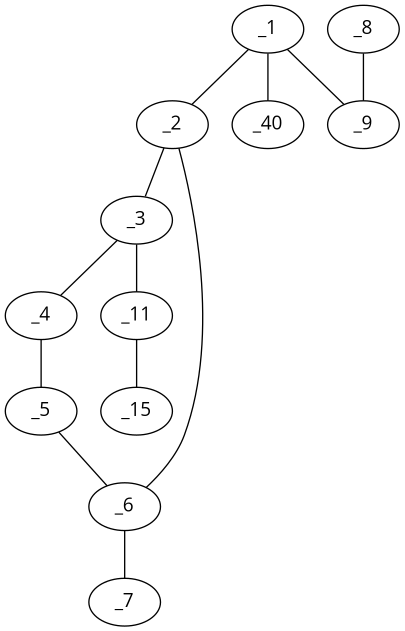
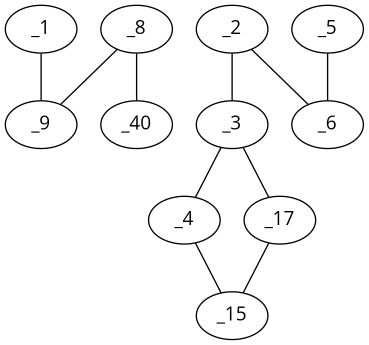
(220, 77) -> none
(268, 77) -> (137, 77)
(137, 316) -> (280, 220)
(41, 364) -> (208, 268)
(125, 602) -> none
